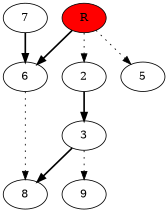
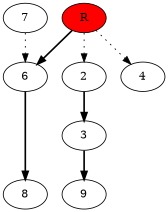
(25, 43) -> (25, 43)
(143, 77) -> (143, 77)
(25, 131) -> (25, 131)
(84, 161) -> (84, 161)
(58, 162) -> none
